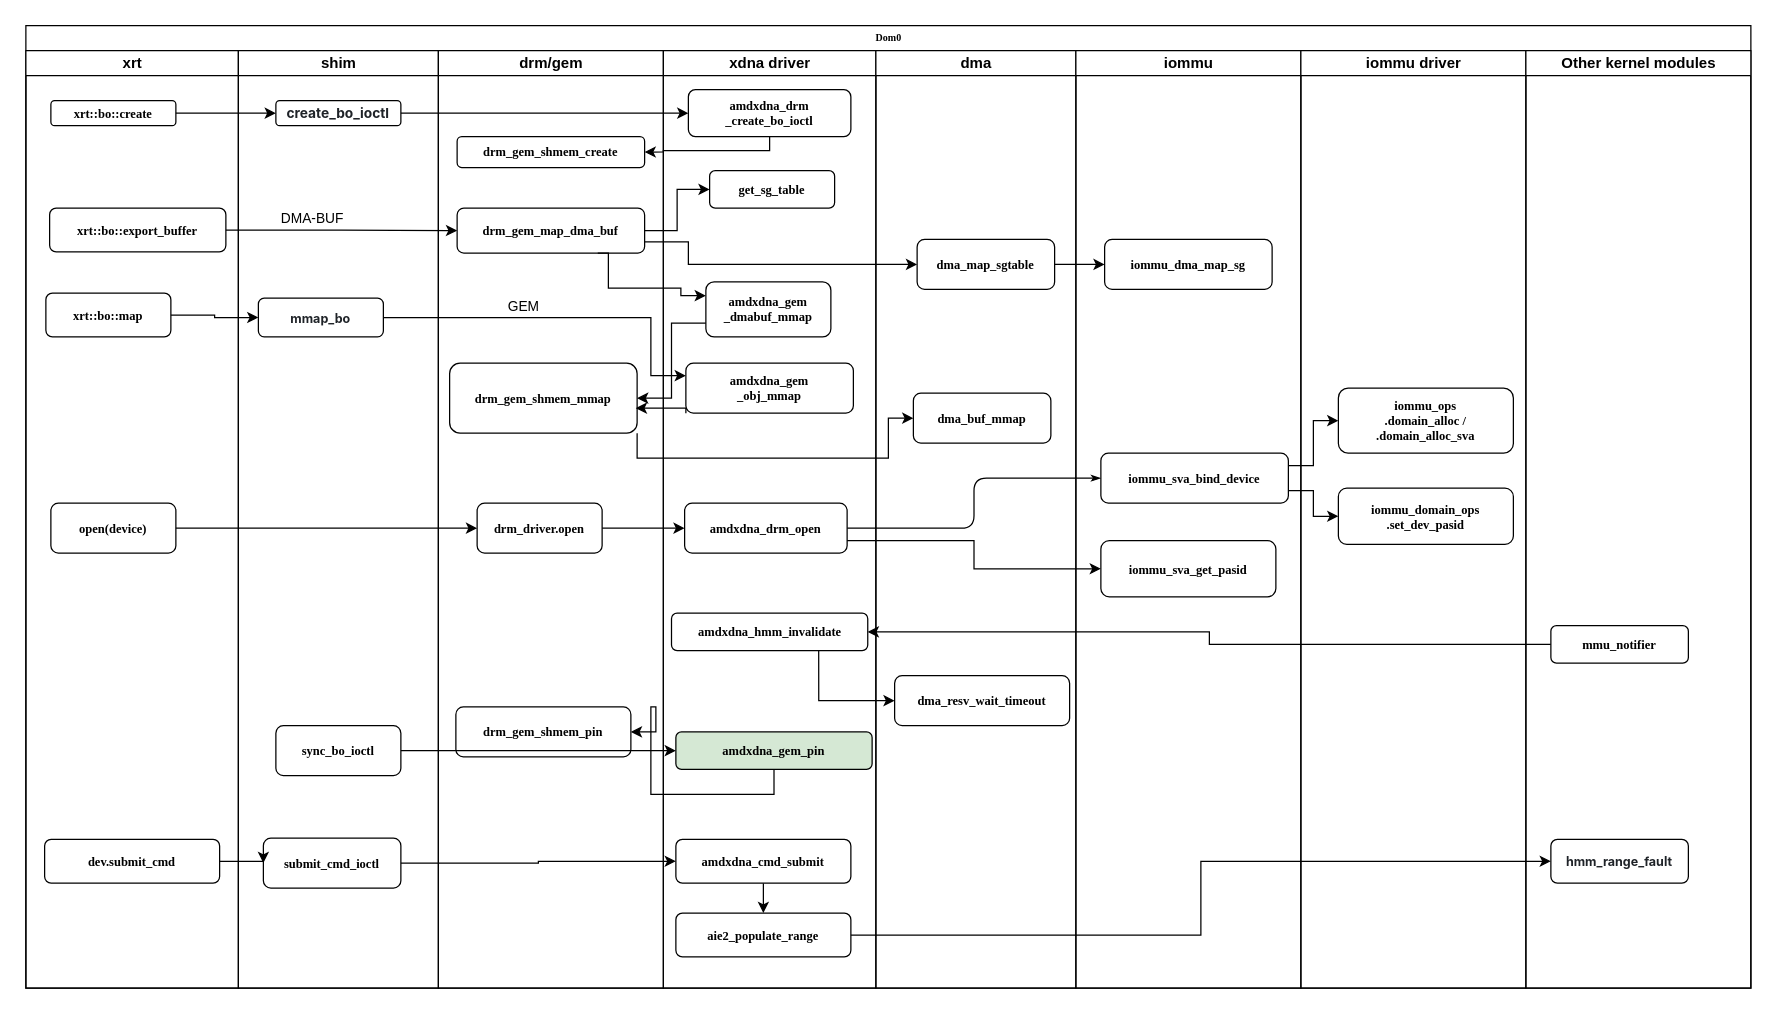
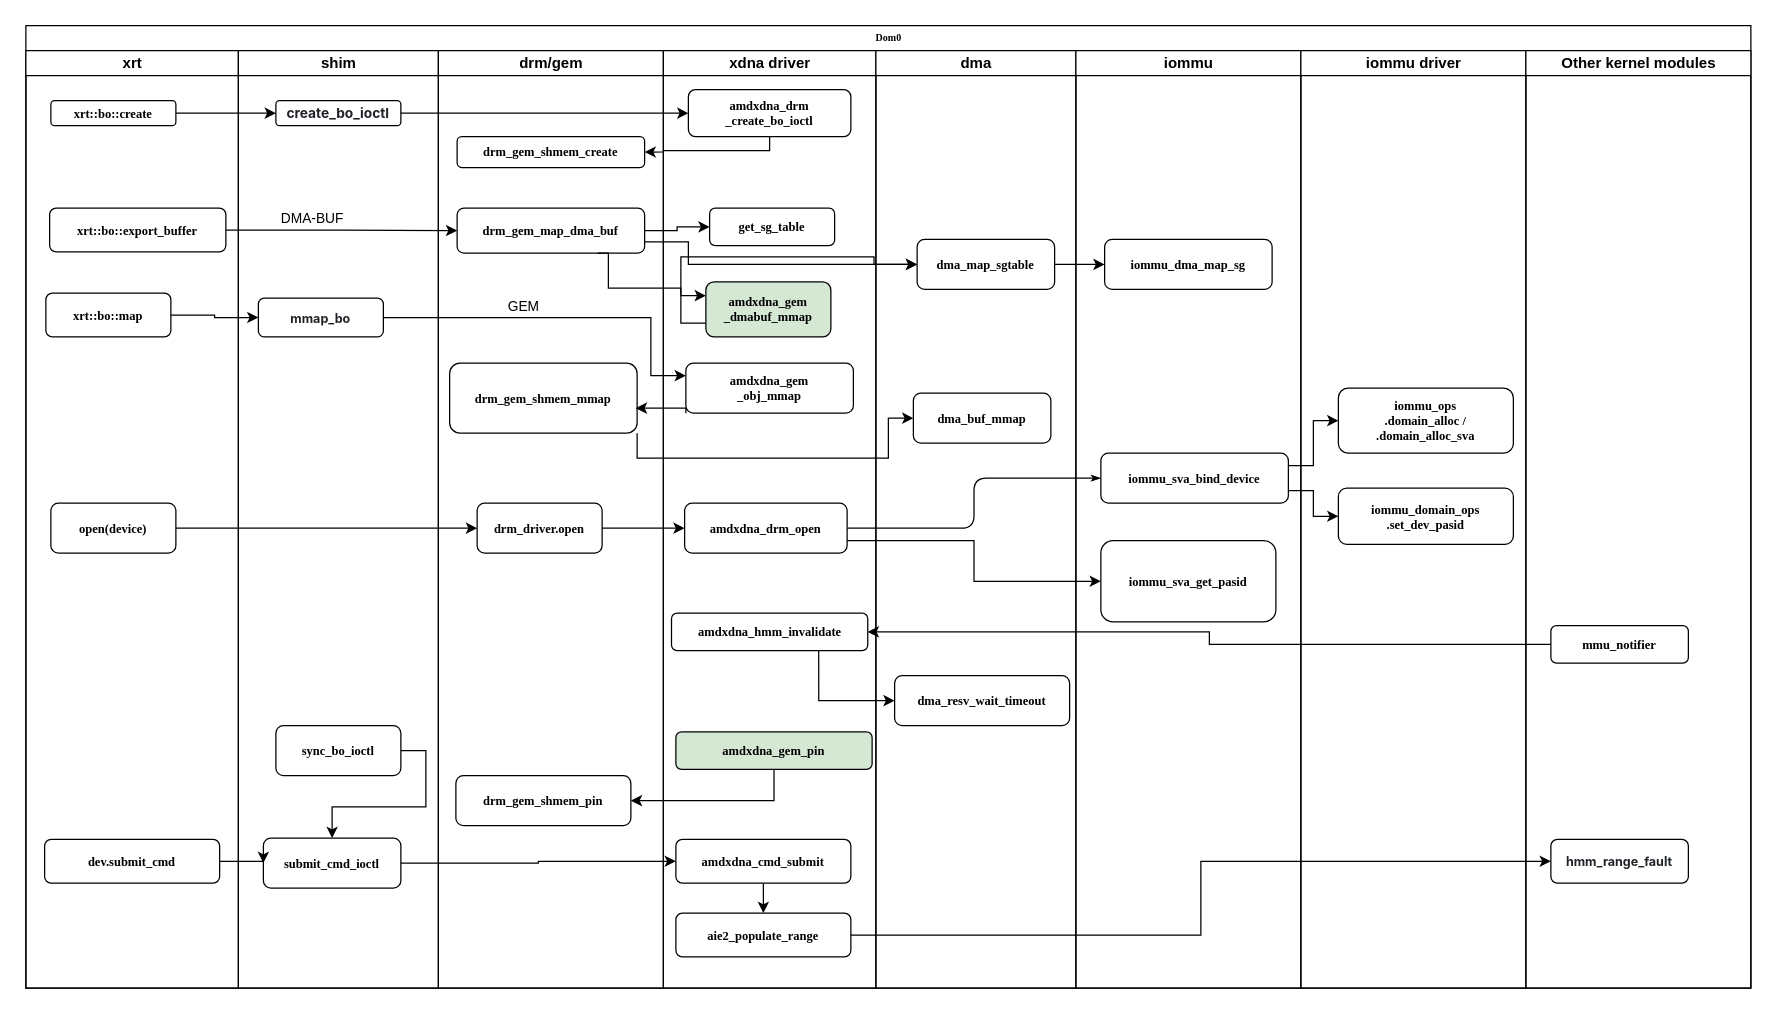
(772, 189) -> (772, 227)
(768, 309) -> (768, 309)
(671, 367) -> (761, 257)
(1188, 569) -> (1188, 581)
(543, 732) -> (543, 801)
(545, 751) -> (397, 807)
